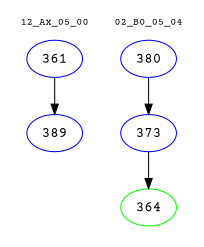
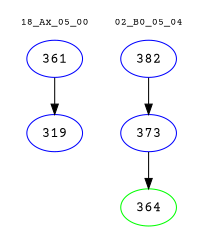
(55, 22) -> (55, 22)
(149, 59) -> (149, 59)
(55, 133) -> (55, 133)
